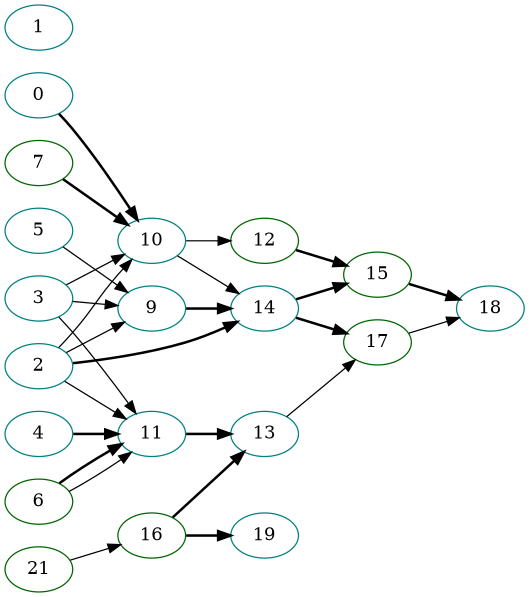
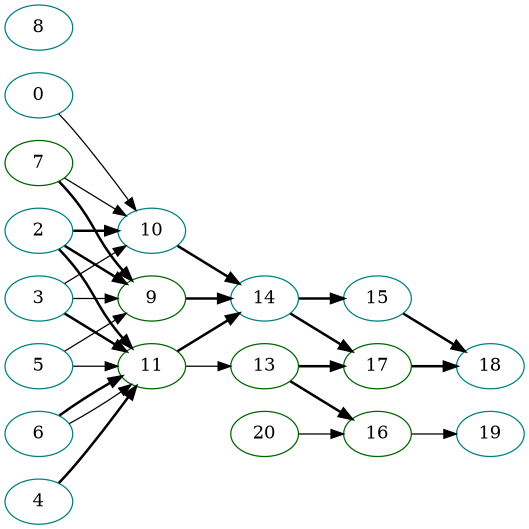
(39, 28) -> (39, 28)
(96, 160) -> (95, 156)
(90, 198) -> (90, 194)
none -> (91, 223)
(265, 241) -> none
(203, 271) -> (203, 261)
(378, 275) -> (378, 298)
(152, 309) -> (152, 298)
(90, 311) -> (86, 231)
(428, 327) -> (428, 366)
(90, 340) -> (87, 260)
(151, 351) -> (203, 336)
(90, 353) -> (87, 327)
none -> (89, 366)
(316, 392) -> (315, 366)
(90, 397) -> (91, 291)
(152, 434) -> (152, 366)
(202, 434) -> (202, 366)
(265, 434) -> (265, 366)
(203, 489) -> (316, 397)
(39, 502) -> (39, 434)
(202, 536) -> (428, 434)
(39, 569) -> (265, 434)
